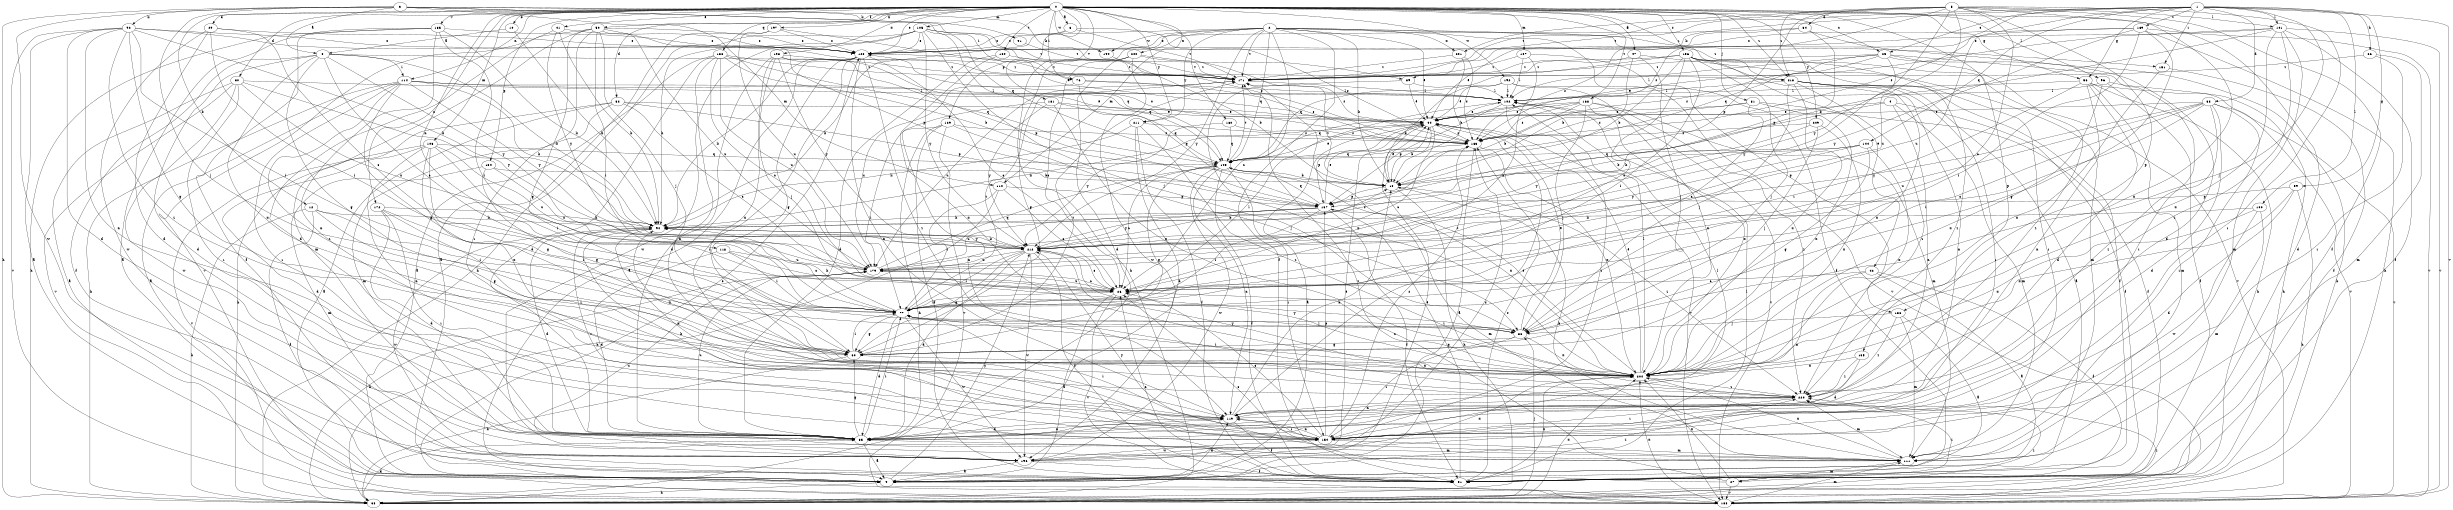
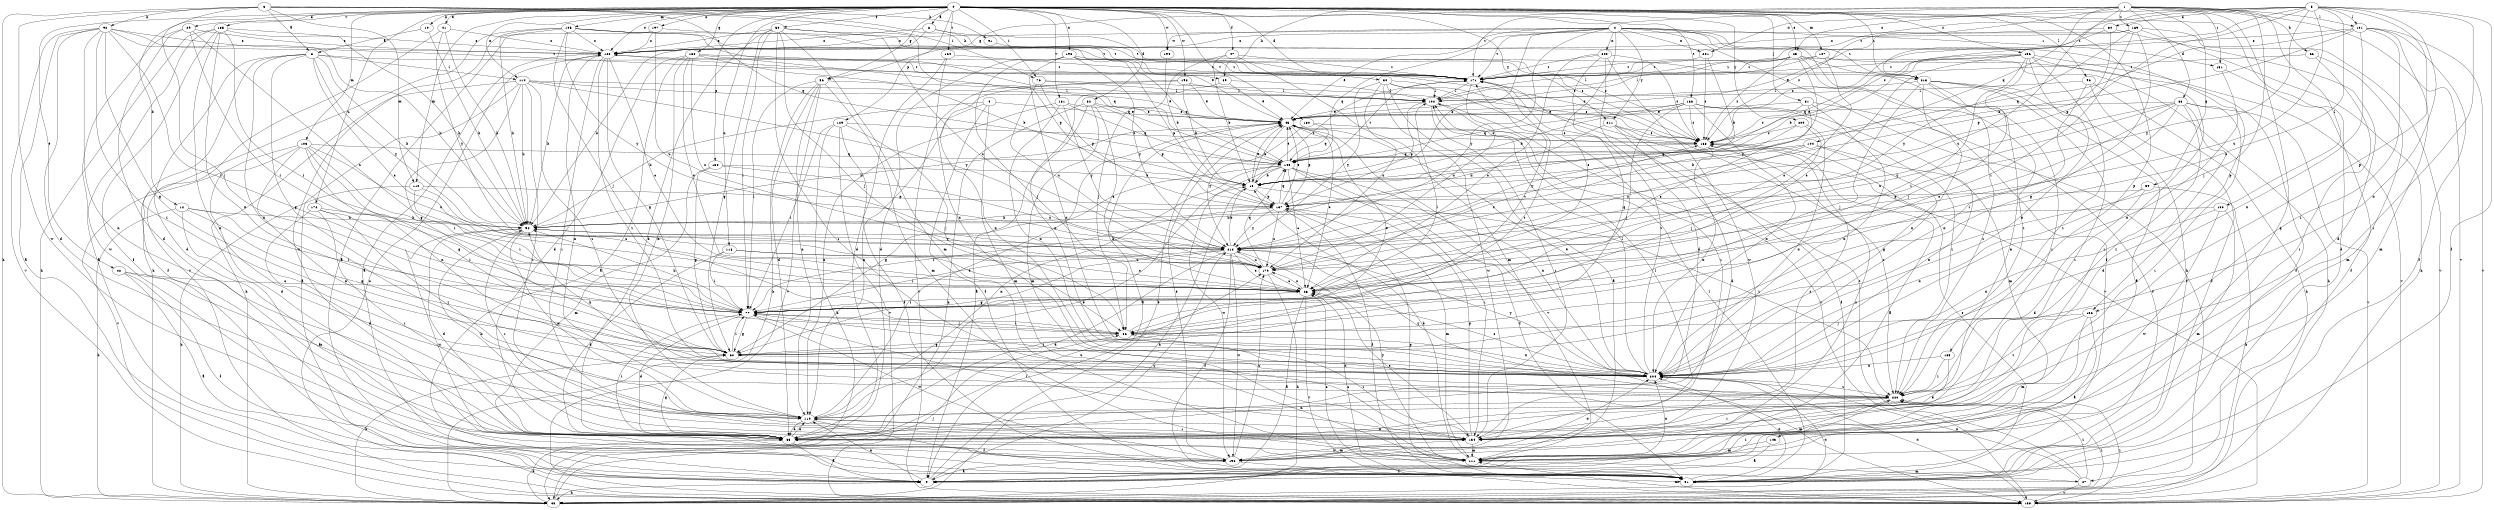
(1430, 123) -> (1287, 123)
none -> (630, 349)
none -> (1773, 440)
